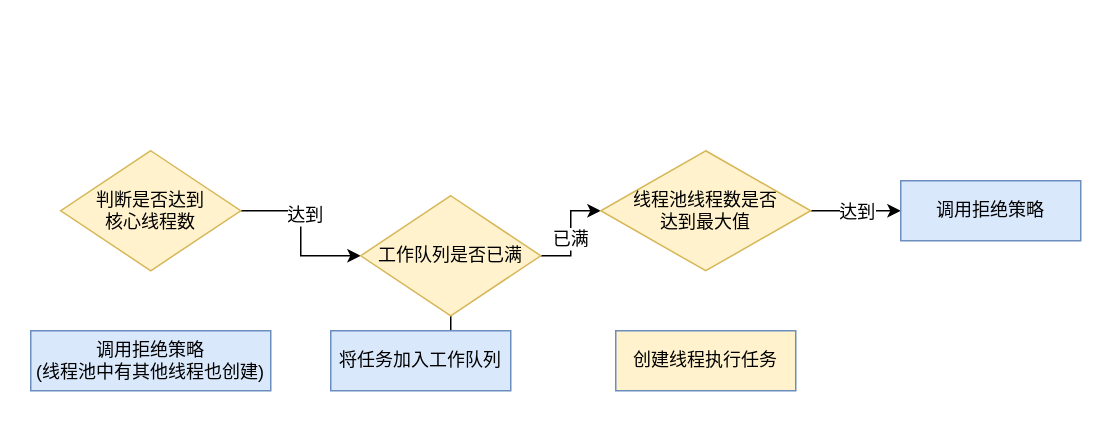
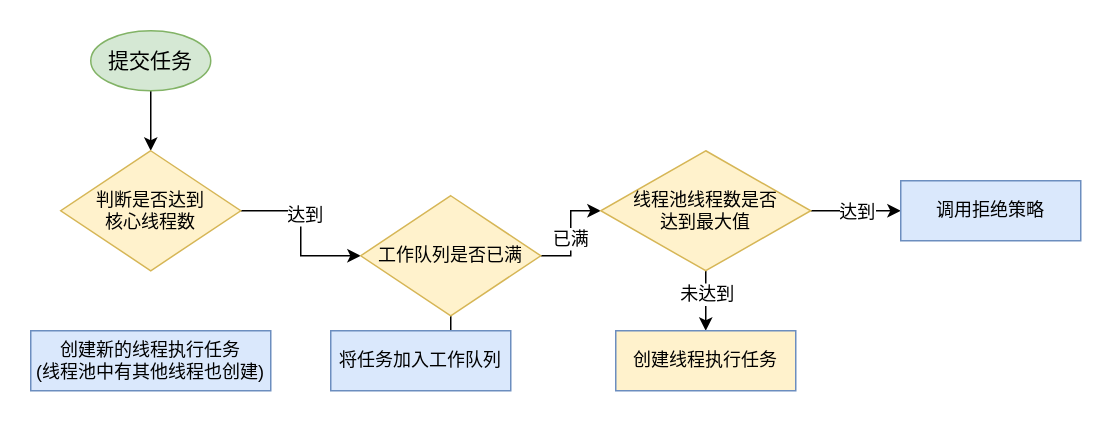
none -> (151, 61)
none -> (151, 116)
none -> (706, 296)
(151, 361) -> (151, 361)
